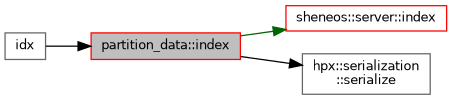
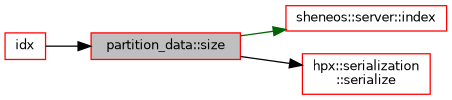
(25, 46) -> (25, 46)
(166, 46) -> (166, 46)
(366, 74) -> (366, 74)
